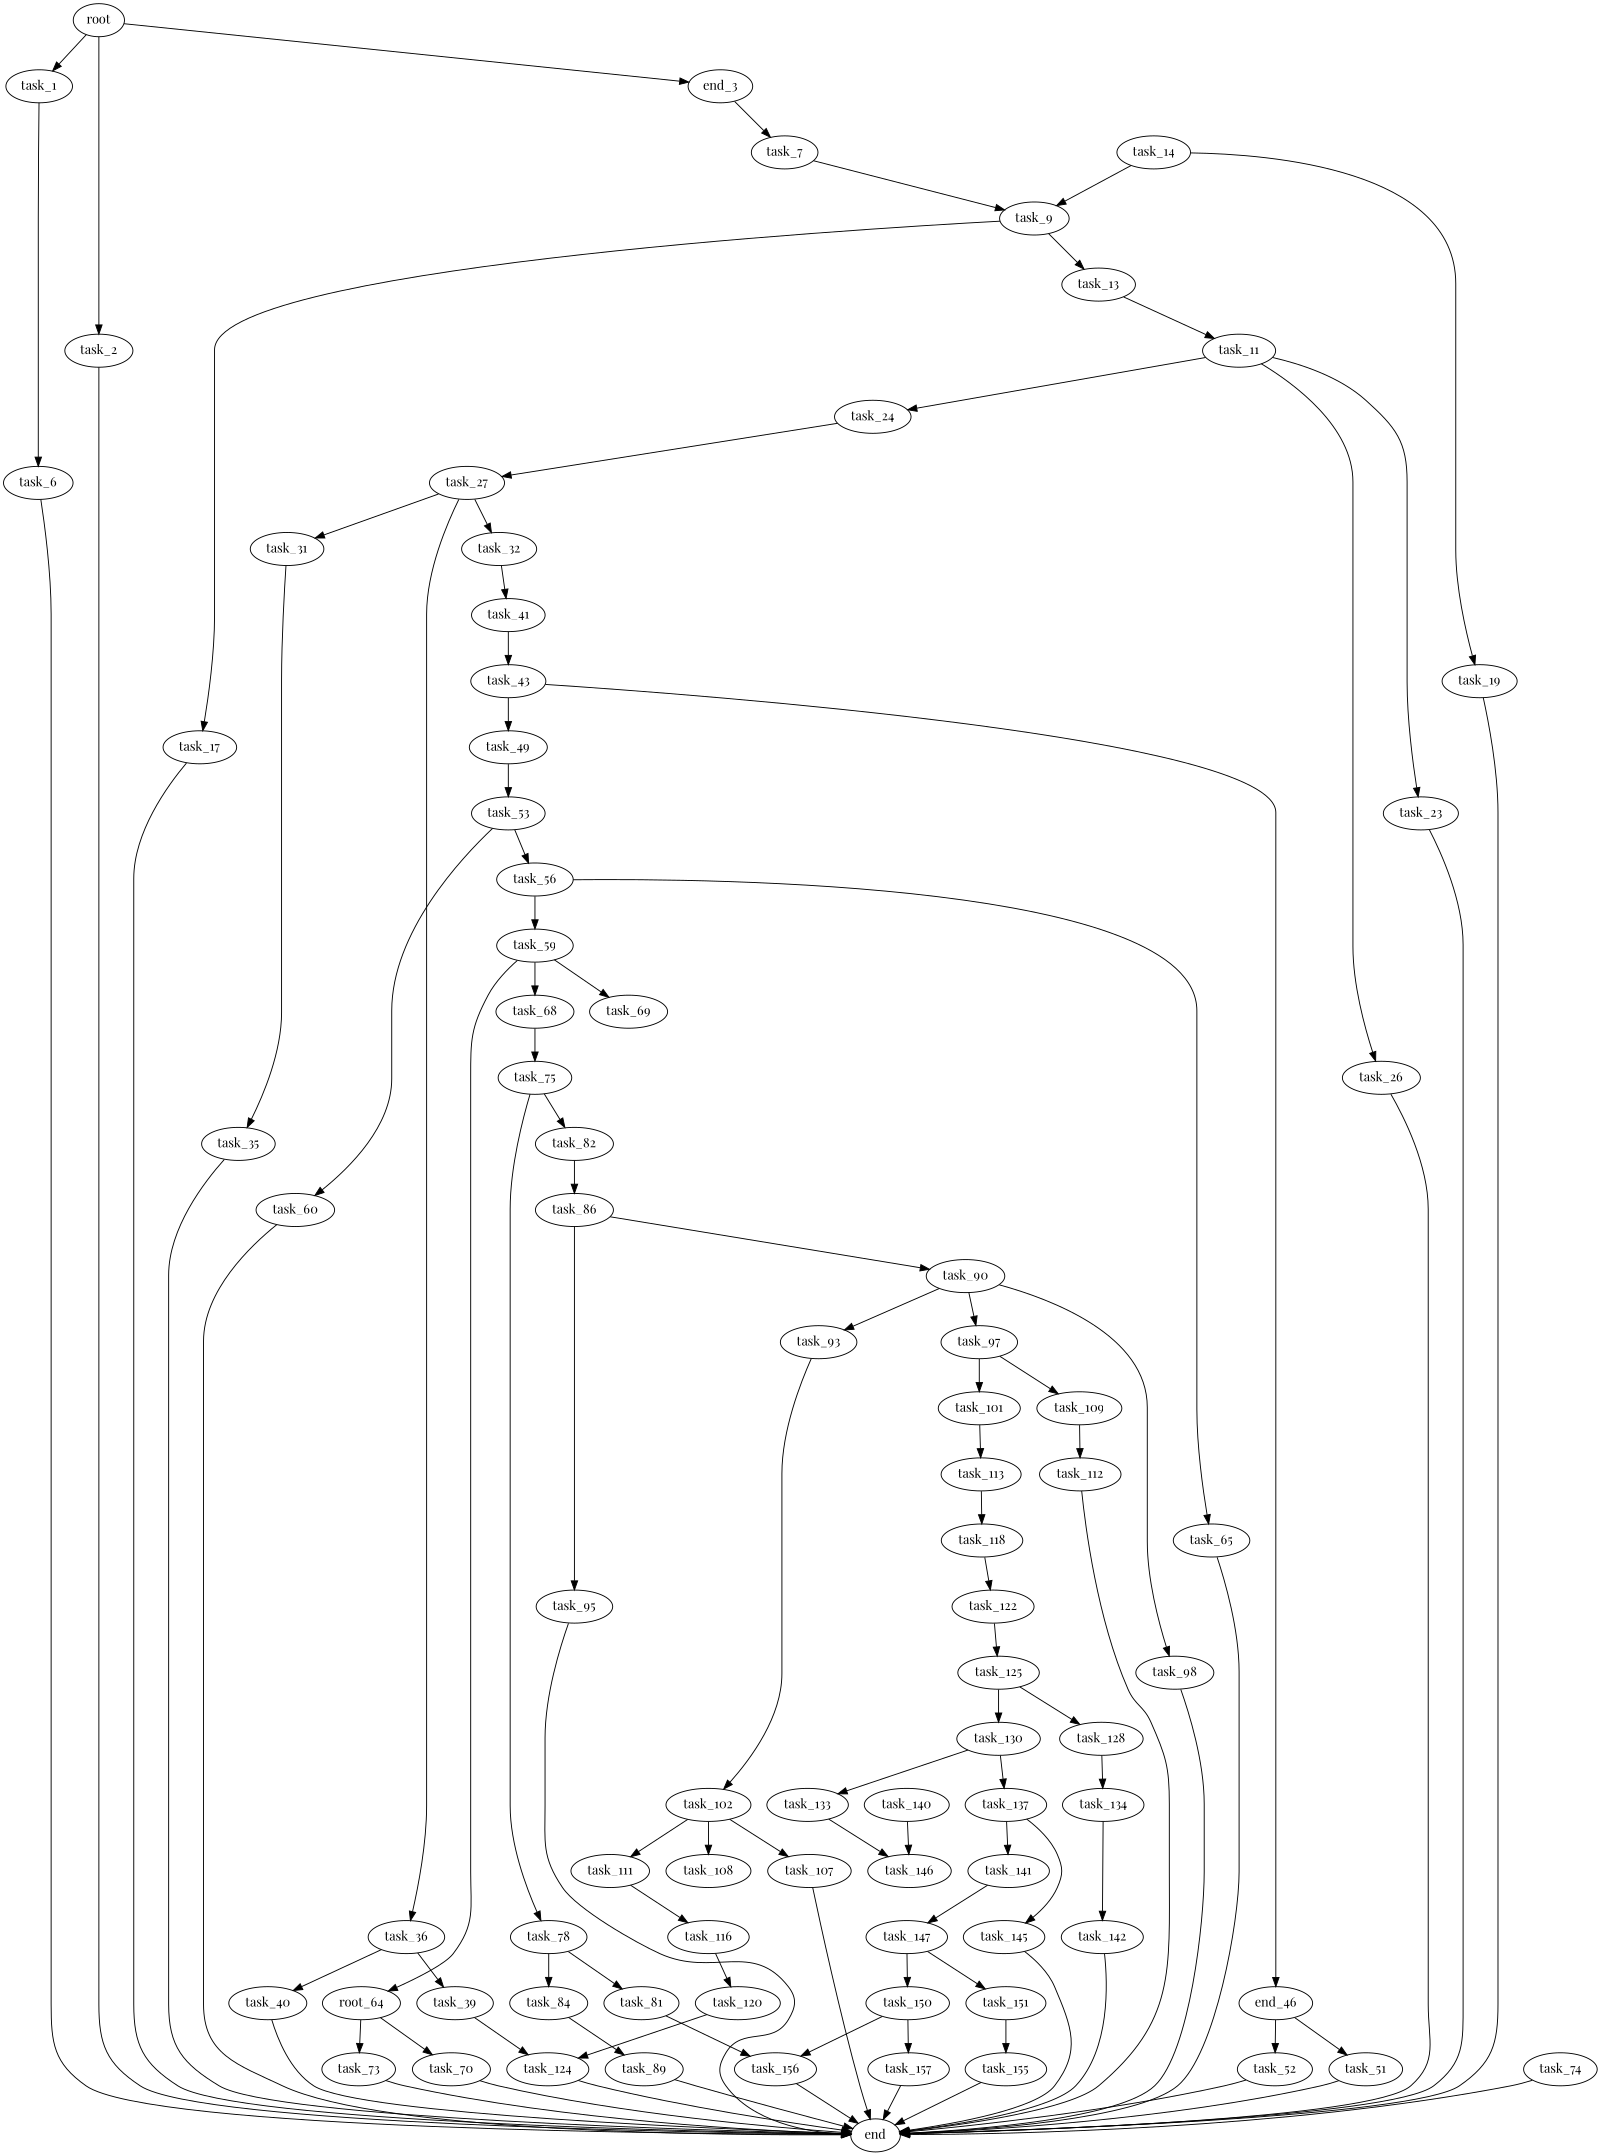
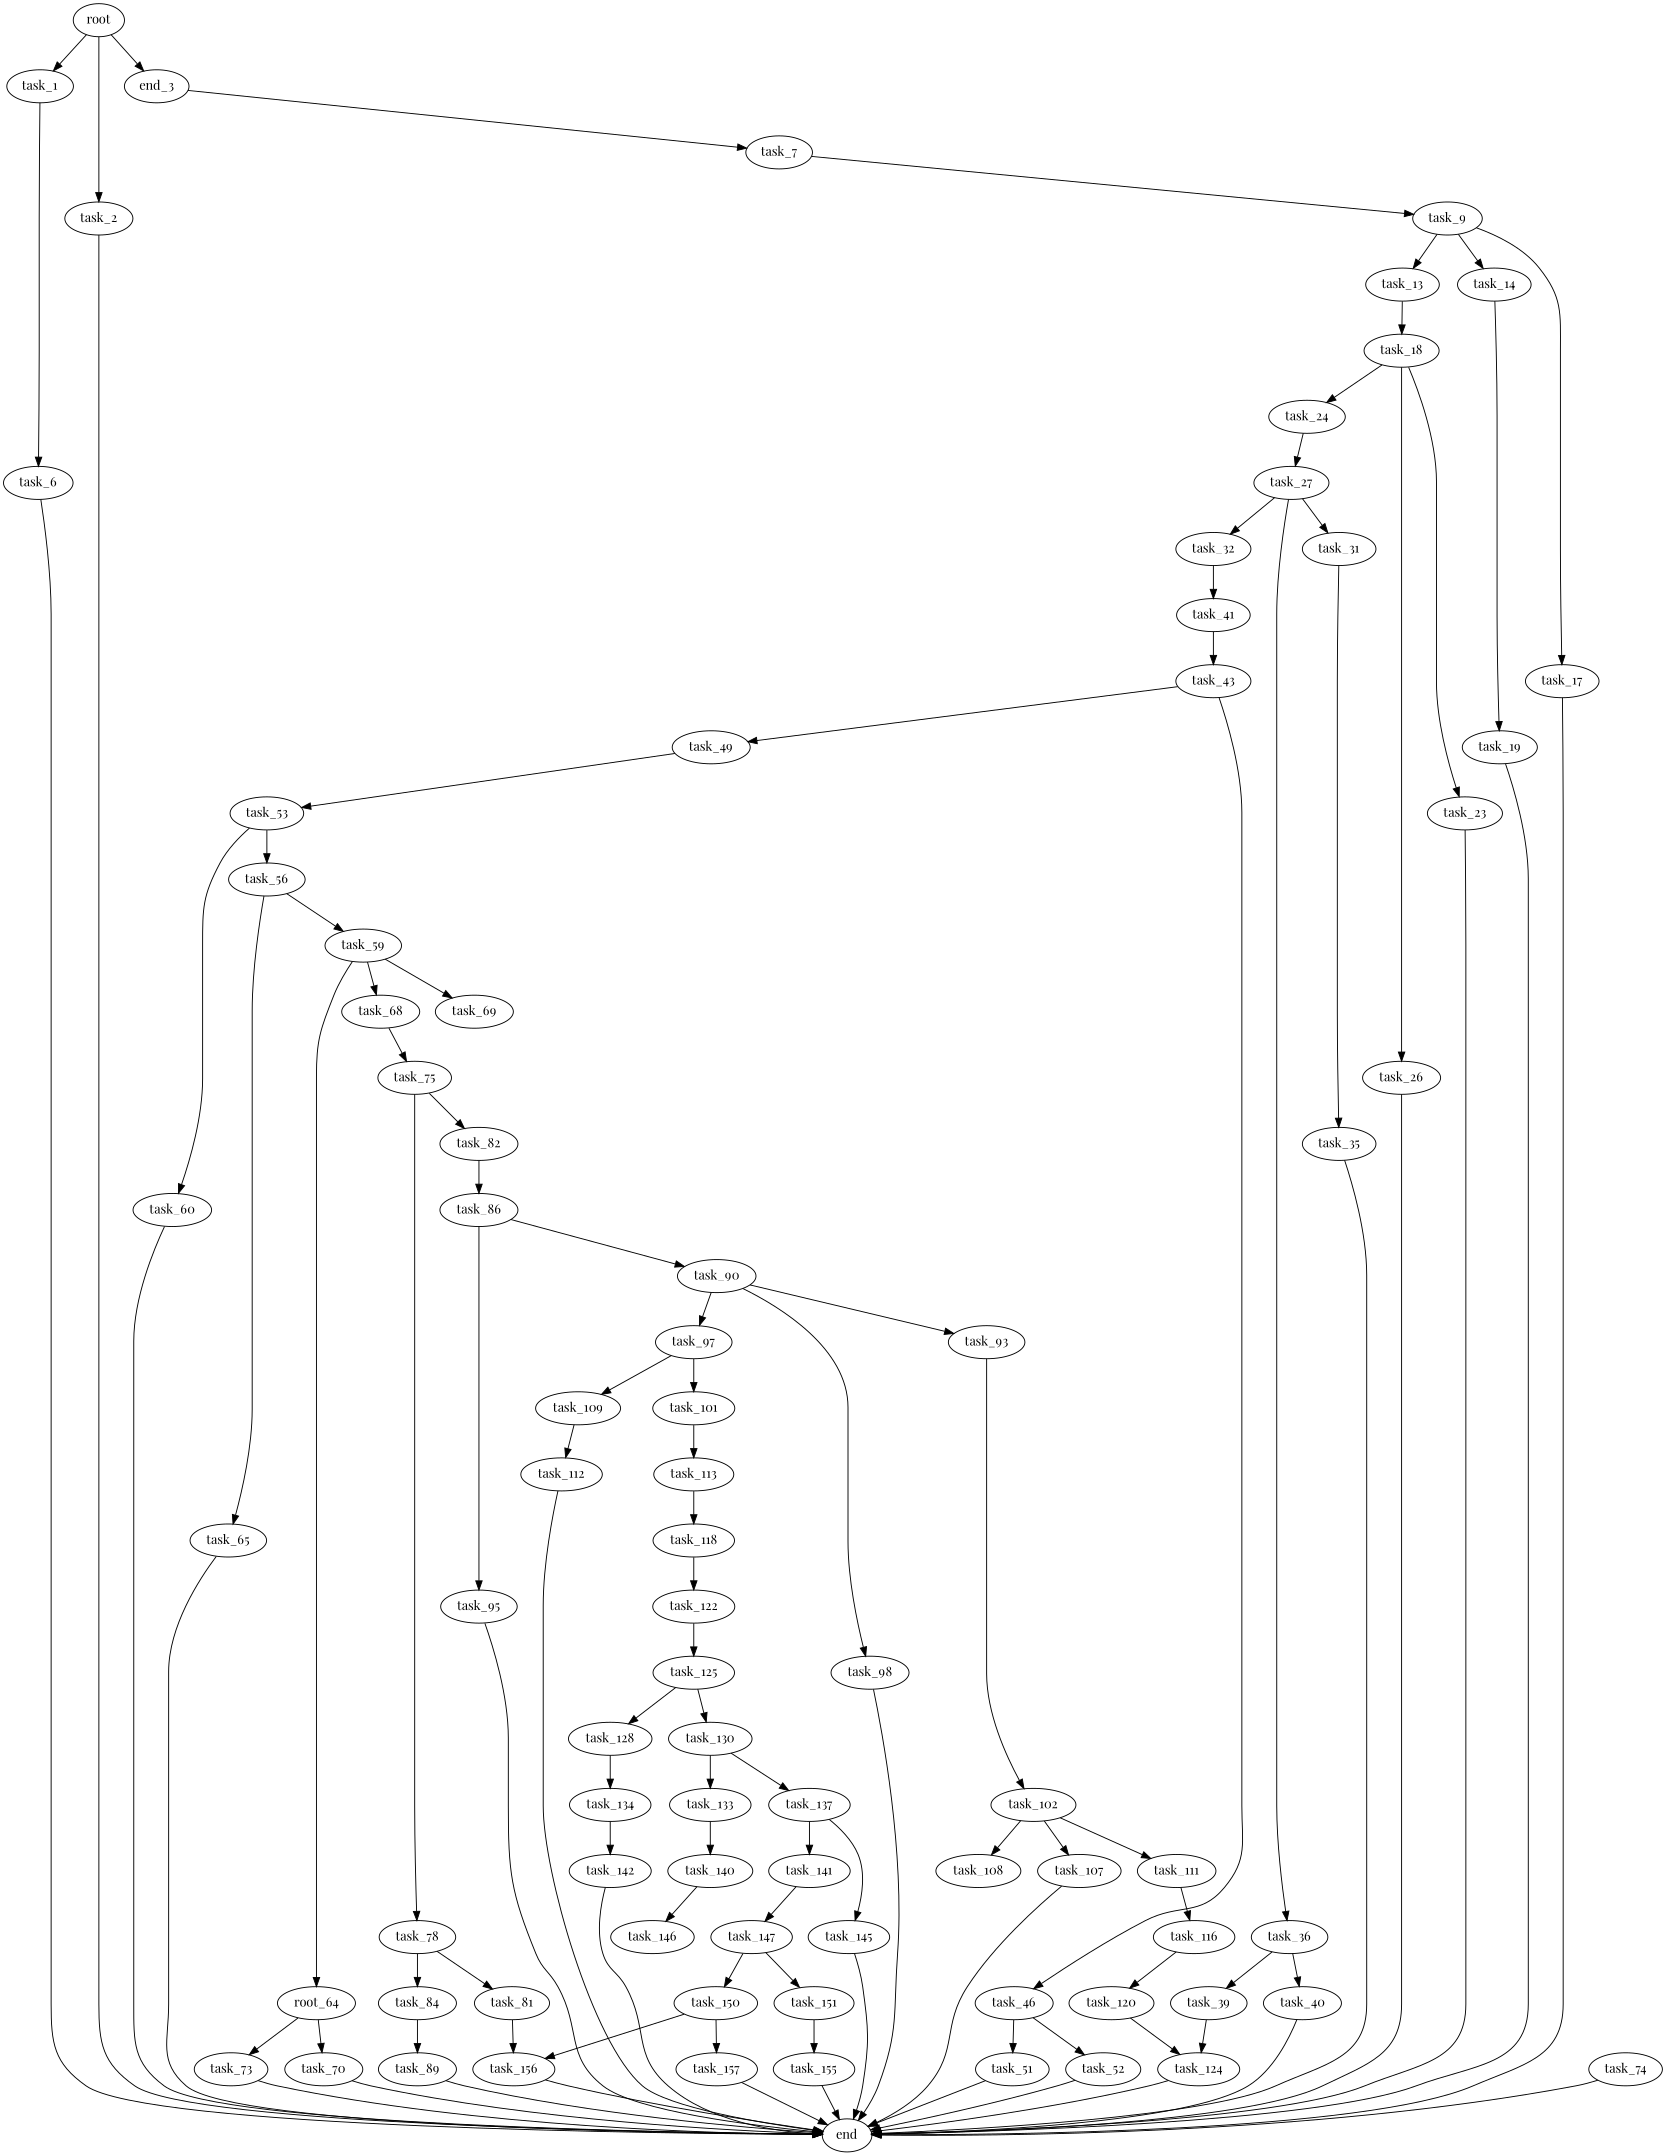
(1098, 183) -> (1468, 248)
(1239, 351) -> (1402, 351)
(854, 1835) -> (710, 1833)
(1276, 2003) -> (1014, 2003)
